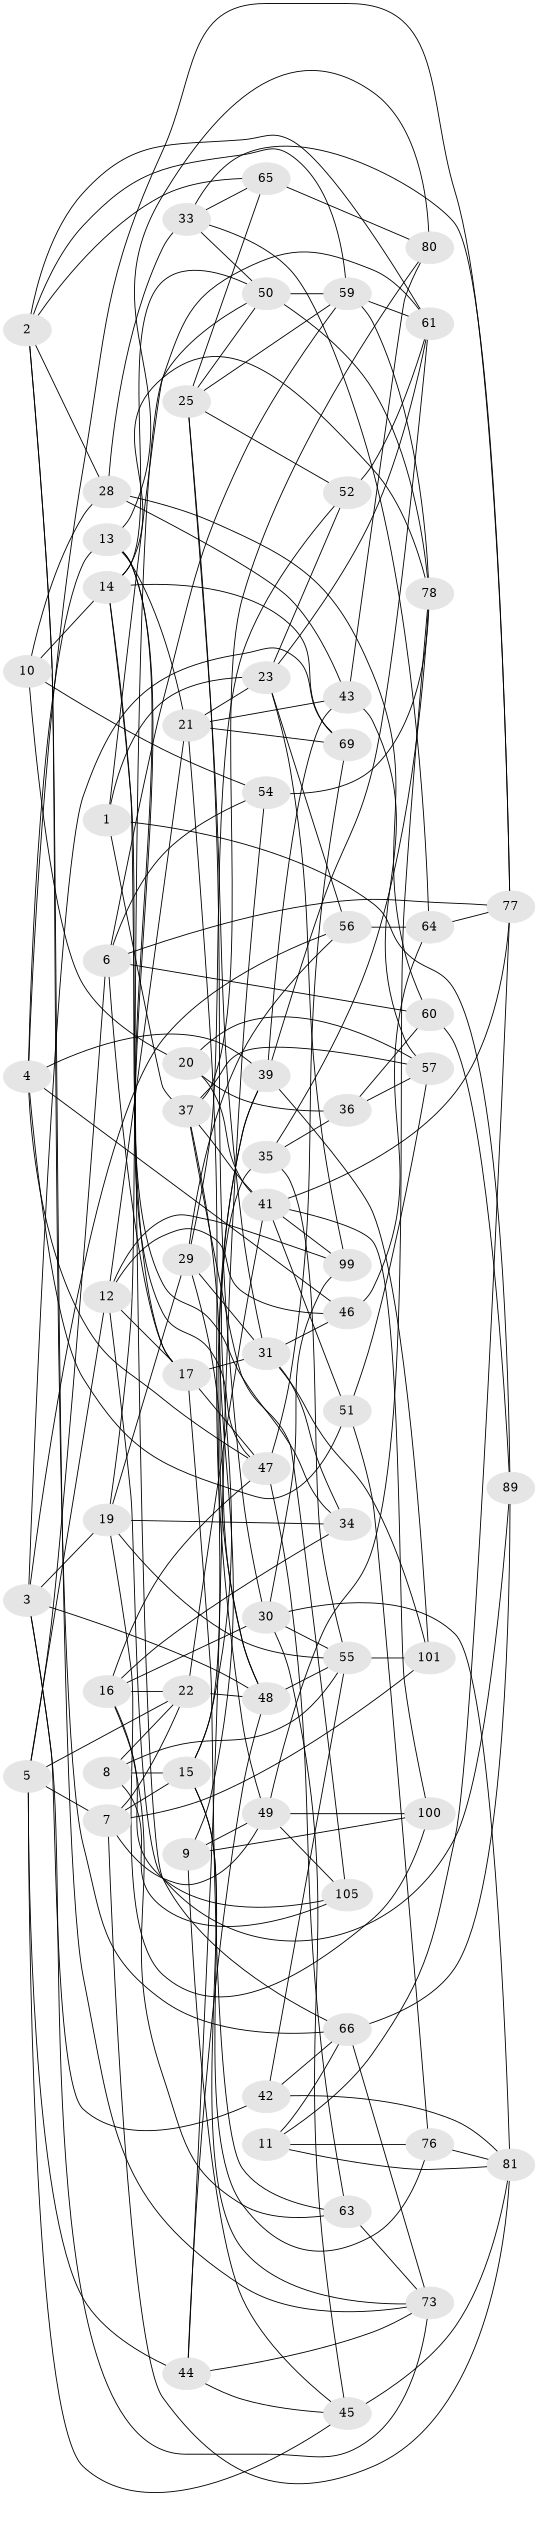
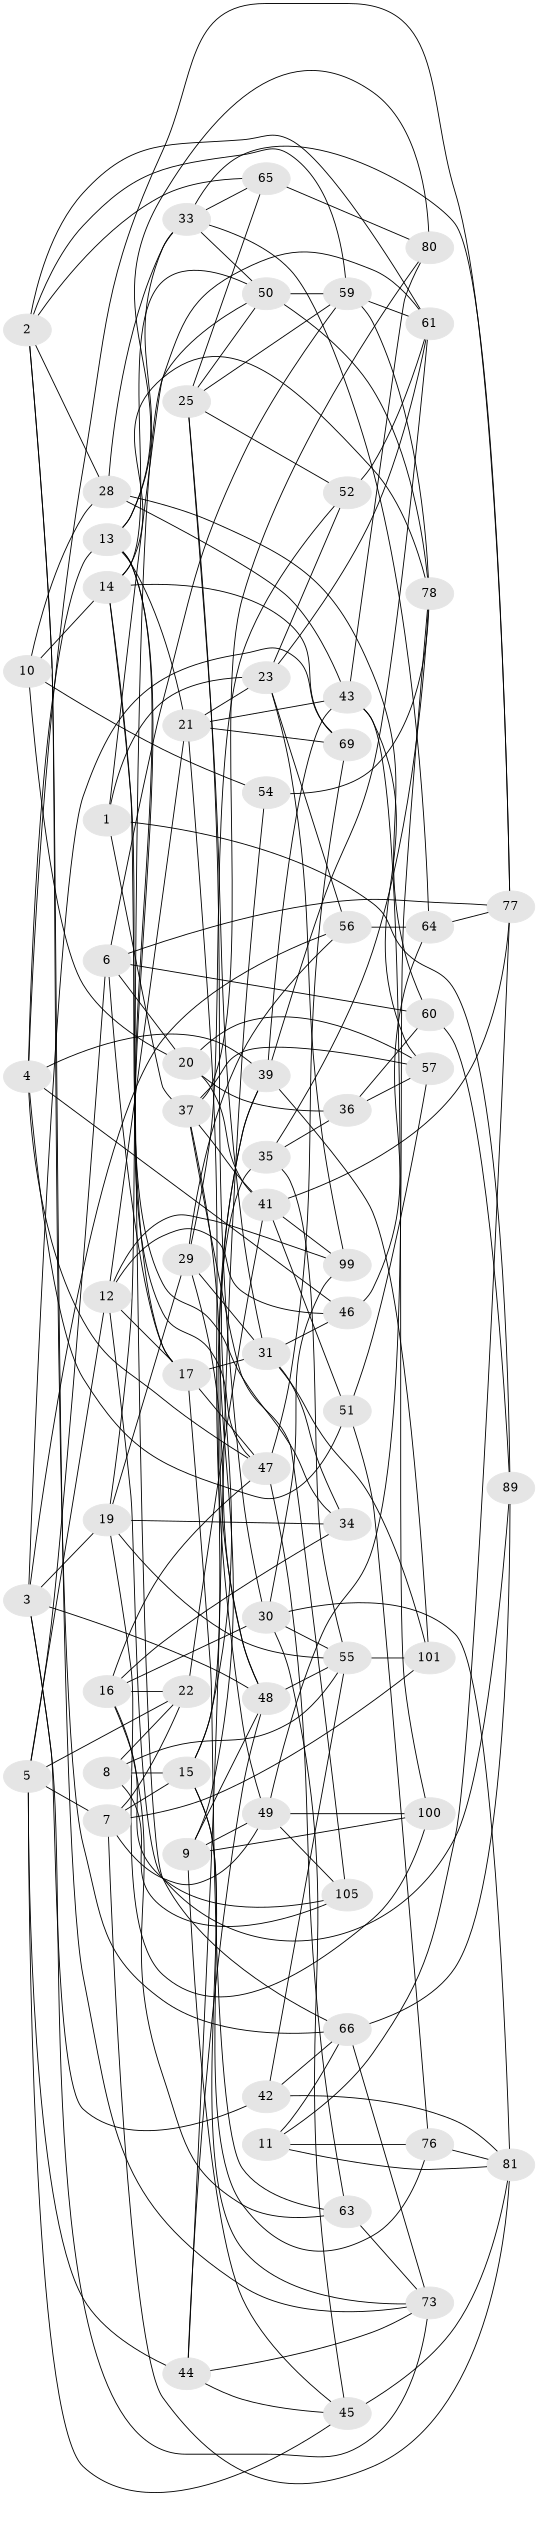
none -> (148, 380)
(161, 856) -> (154, 1021)
(398, 1474) -> (401, 1389)
(226, 1695) -> (226, 1777)
